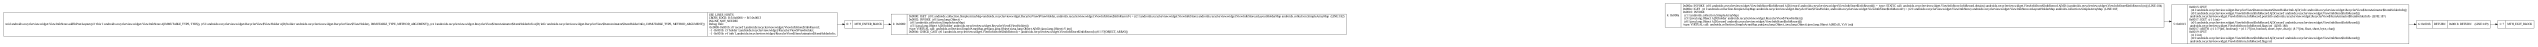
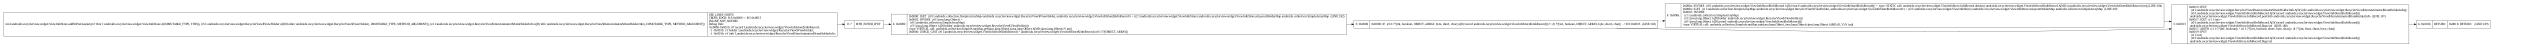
(868, 24) -> (868, 24)
none -> (1506, 24)
(2516, 24) -> none
